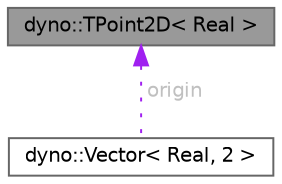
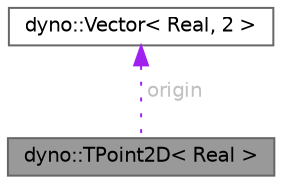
(141, 102) -> (141, 102)
